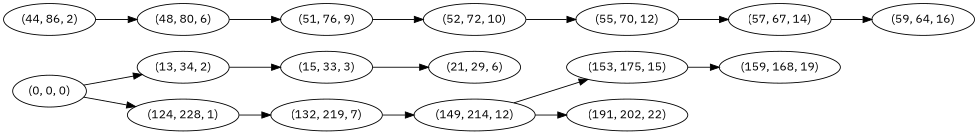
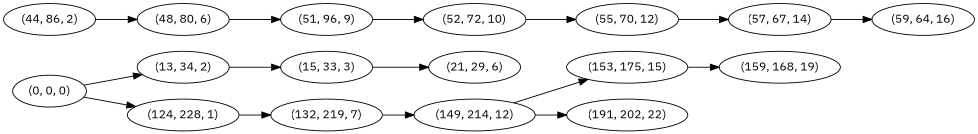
(327, 19) -> (327, 19)
